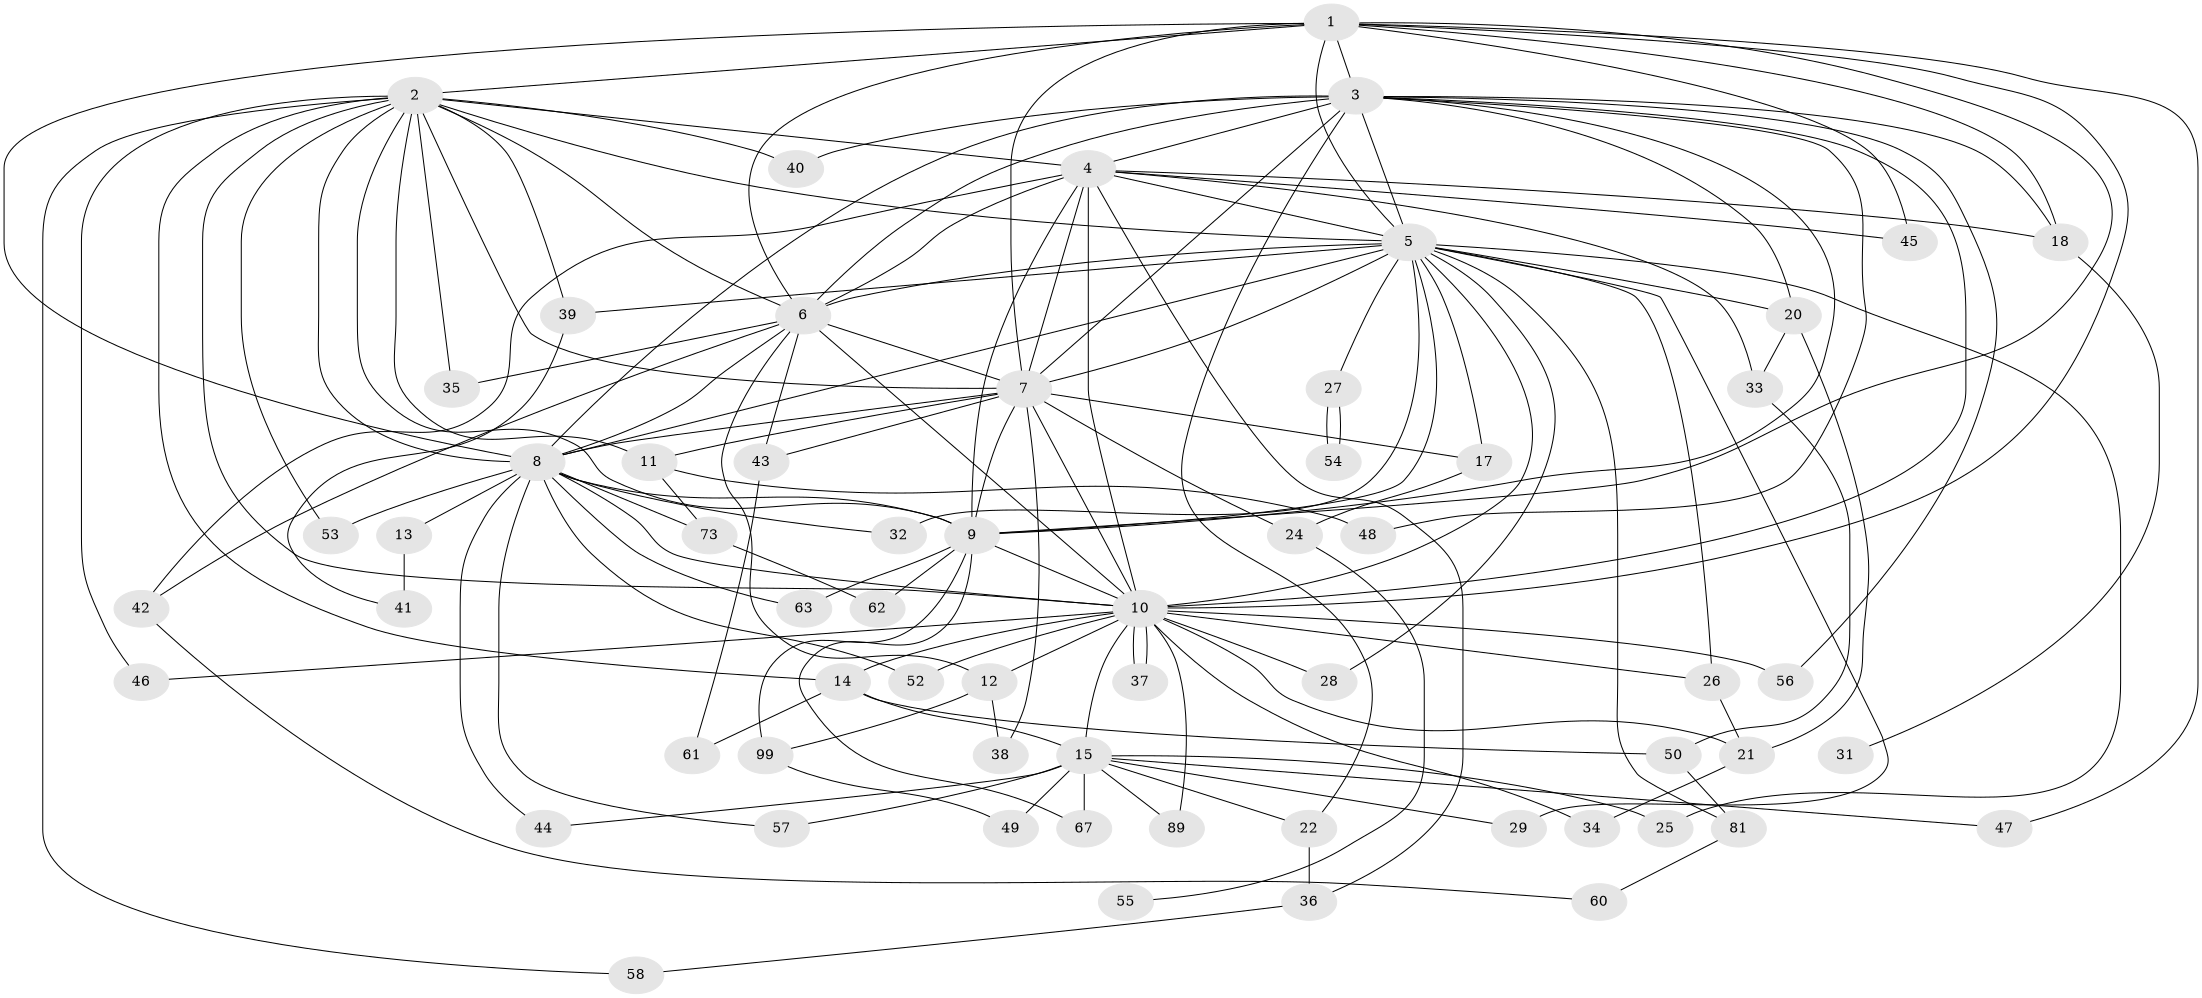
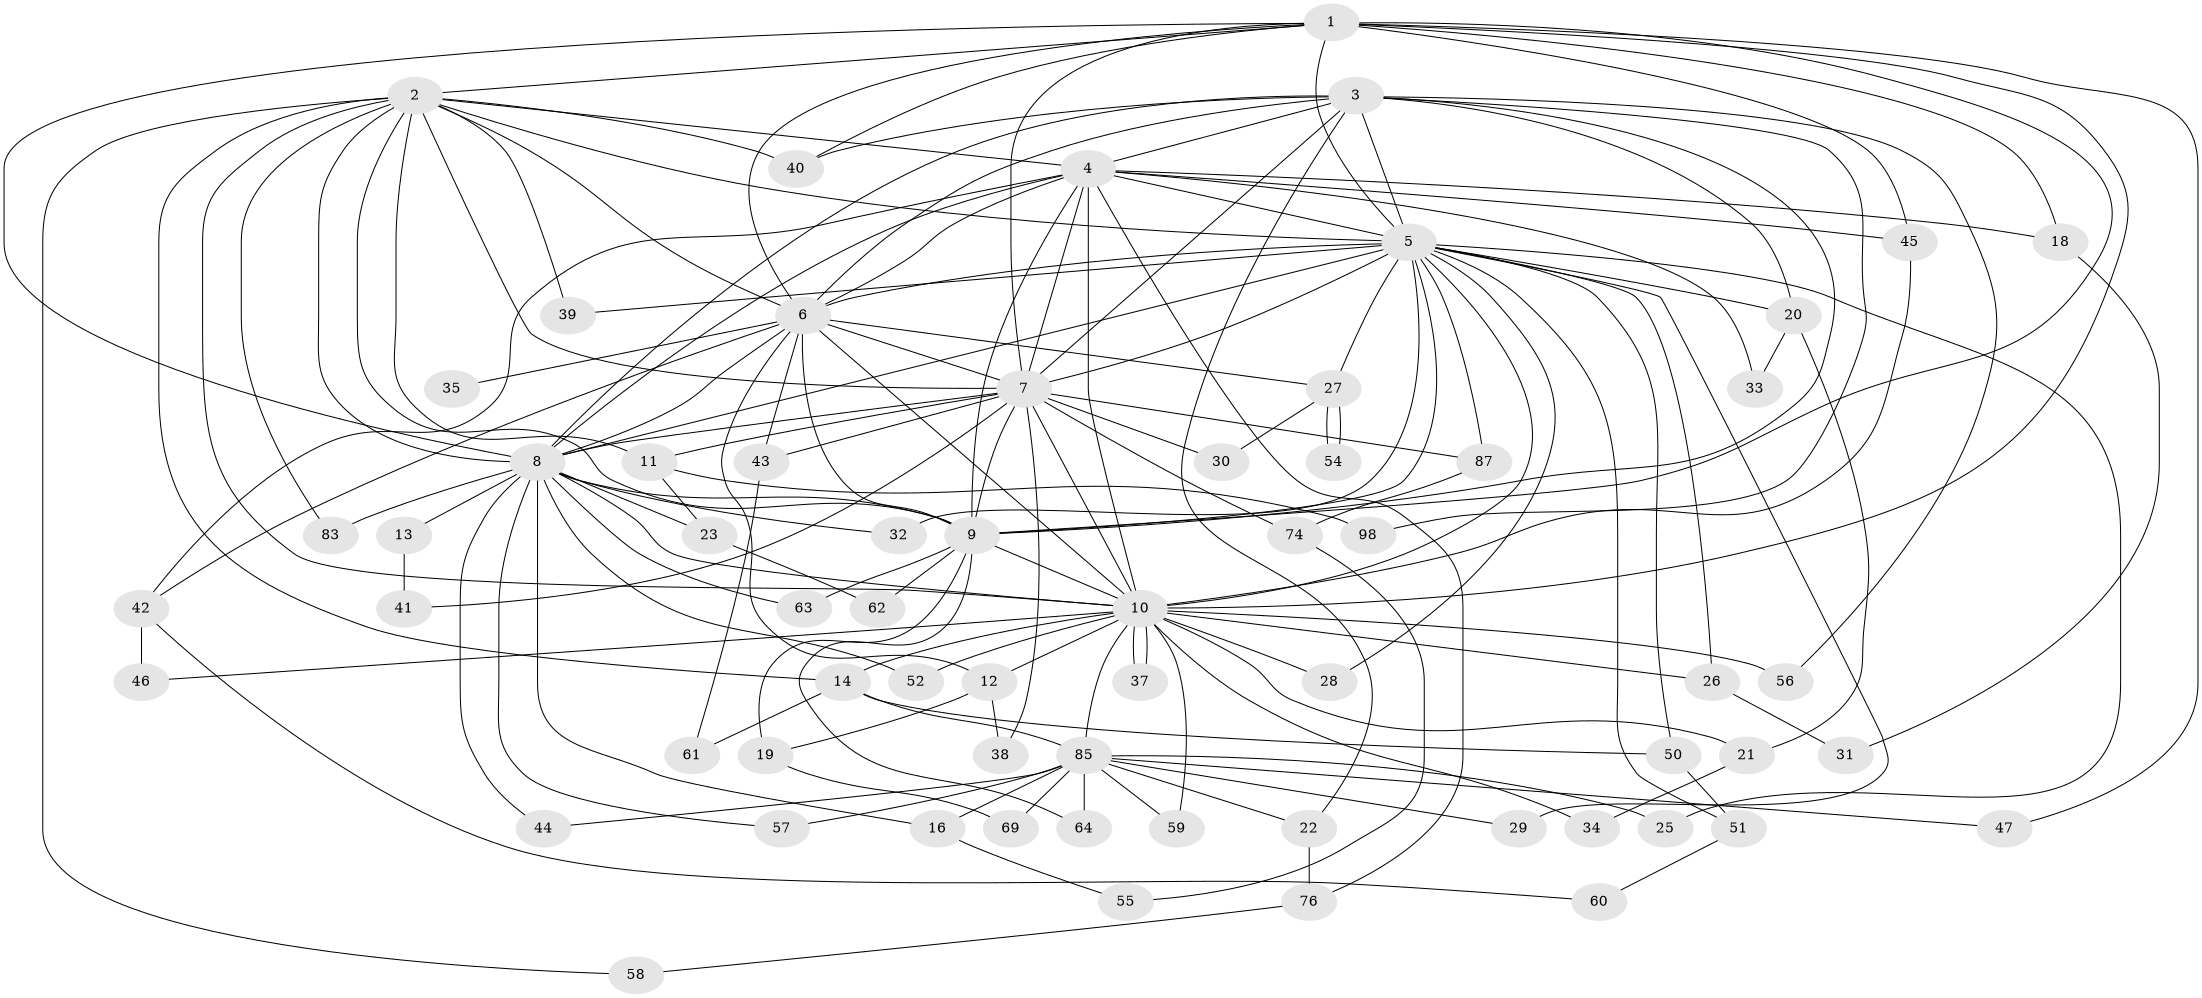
(1344, 59) -> (1052, 63)
(1735, 108) -> none
(434, 242) -> none
(81, 273) -> (142, 646)
none -> (791, 279)
none -> (1057, 351)
(1945, 432) -> (1686, 513)
(377, 460) -> (738, 557)
none -> (1222, 462)
(1484, 462) -> (1484, 462)
none -> (832, 466)
(331, 535) -> (331, 535)
(710, 535) -> (710, 535)
(1295, 535) -> (1295, 535)
(1368, 535) -> (1368, 535)
(1850, 600) -> (1657, 424)
(1730, 719) -> (1779, 719)
(766, 755) -> (766, 755)
(1084, 755) -> (1084, 755)
none -> (938, 829)
(1011, 829) -> (1011, 829)
(1084, 829) -> (1084, 829)
(1177, 829) -> (1177, 829)
(1739, 829) -> (1739, 829)
(1309, 902) -> (1309, 902)
